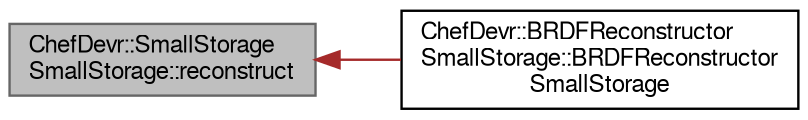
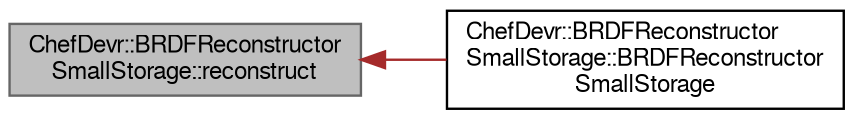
(163, 60) -> (185, 60)
